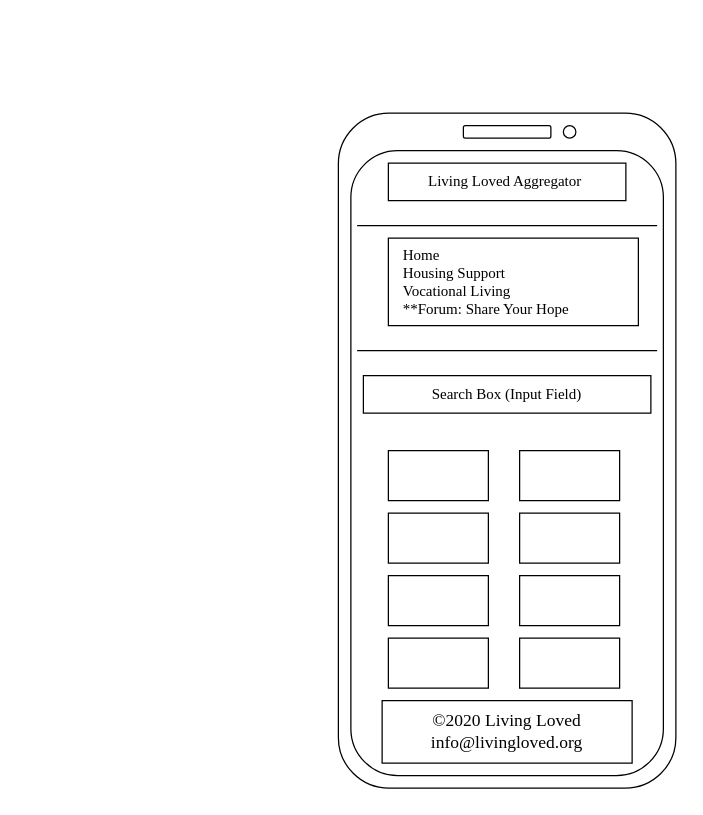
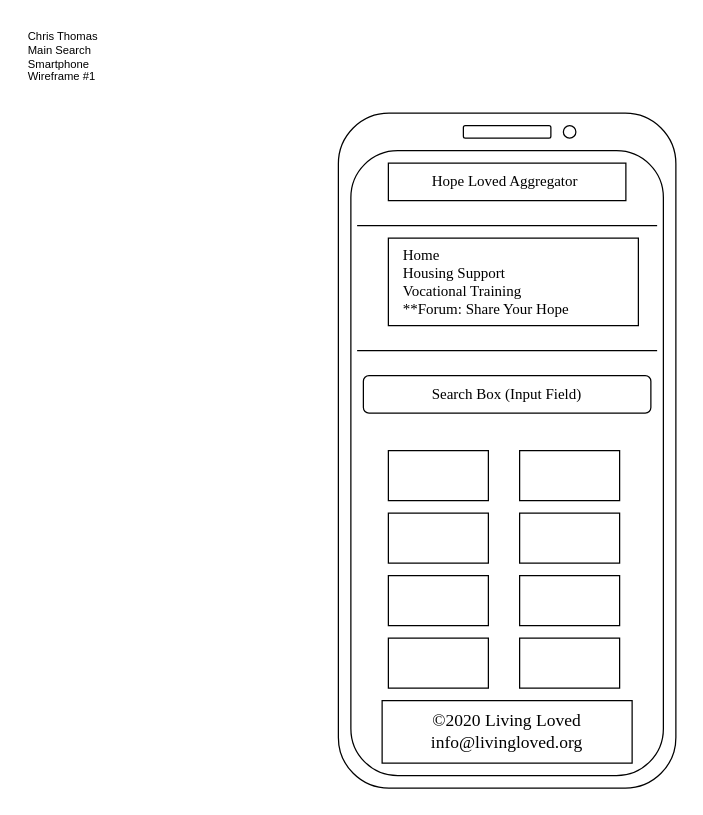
none -> (82, 57)
(507, 182) -> (507, 182)
(496, 283) -> (496, 283)
(507, 394) -> (507, 394)
